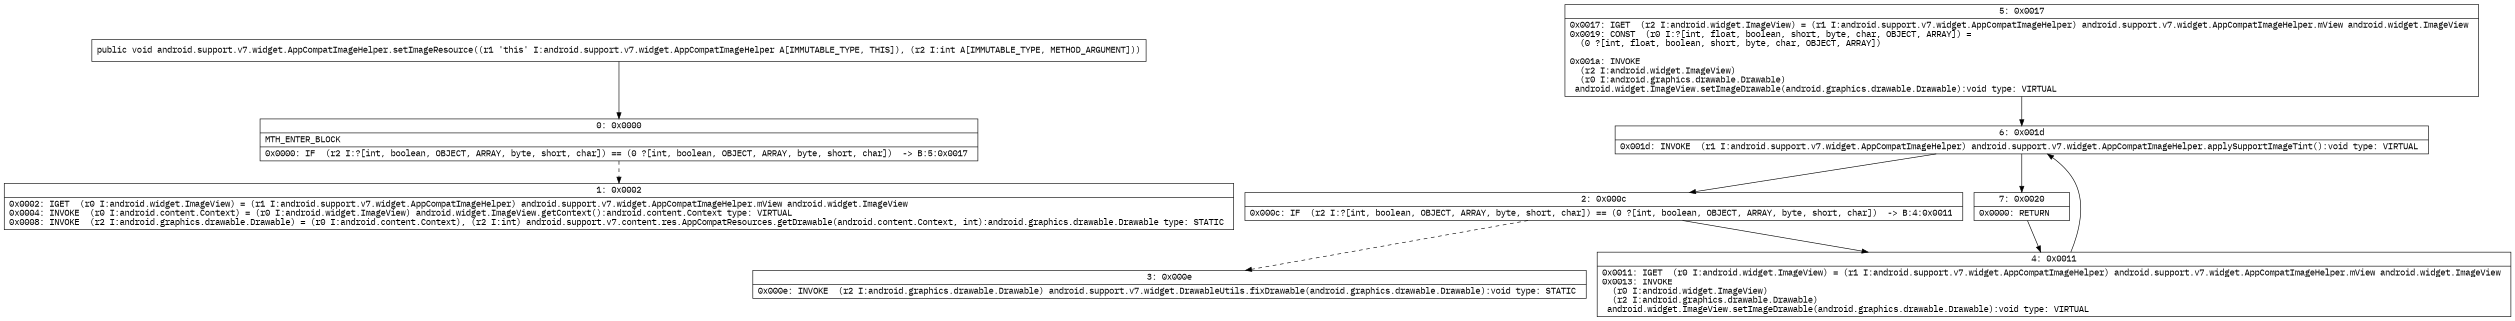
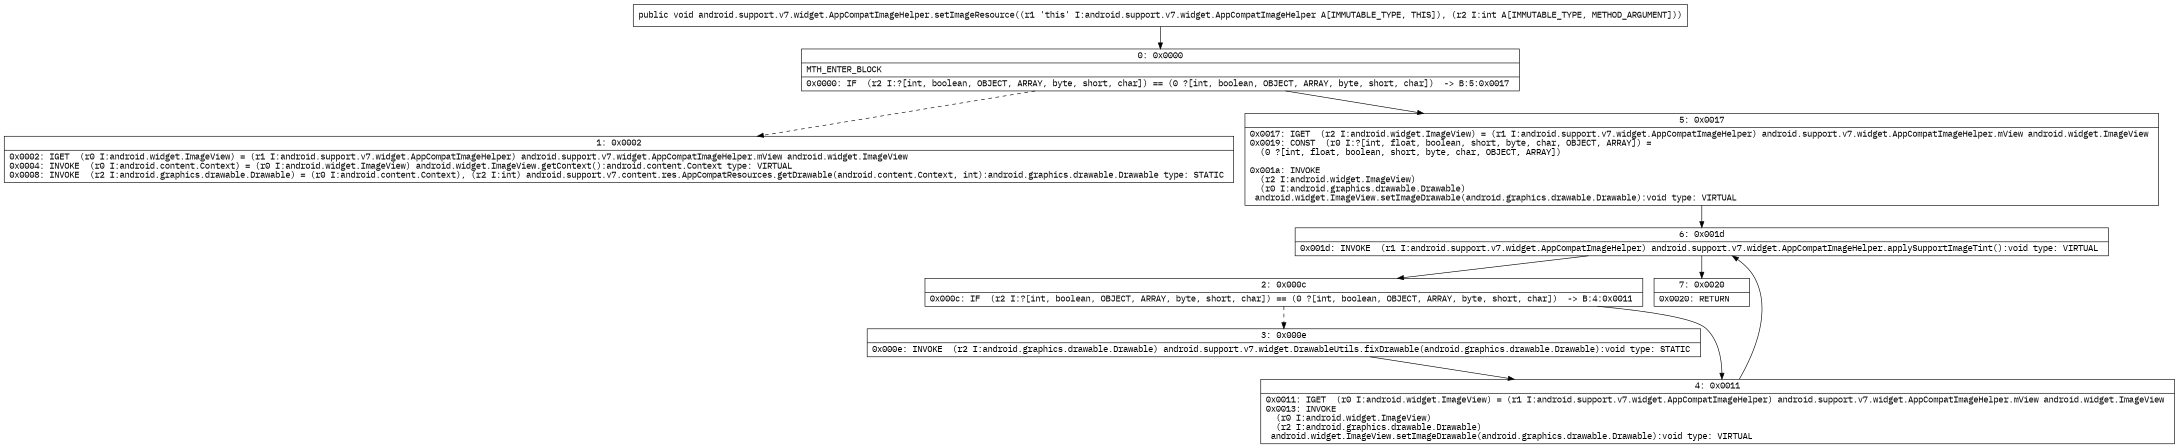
none -> (1352, 102)
(2022, 213) -> (1702, 299)
(2033, 234) -> (1439, 368)
